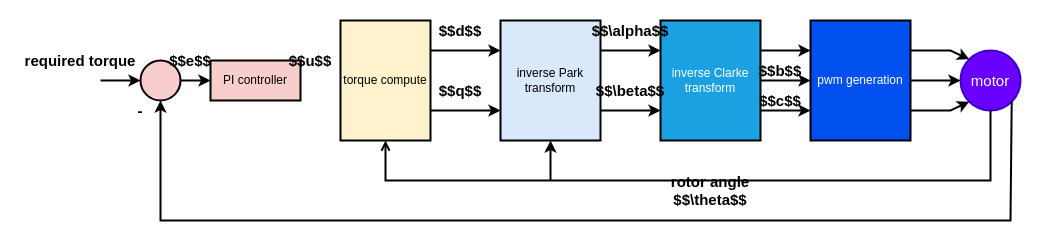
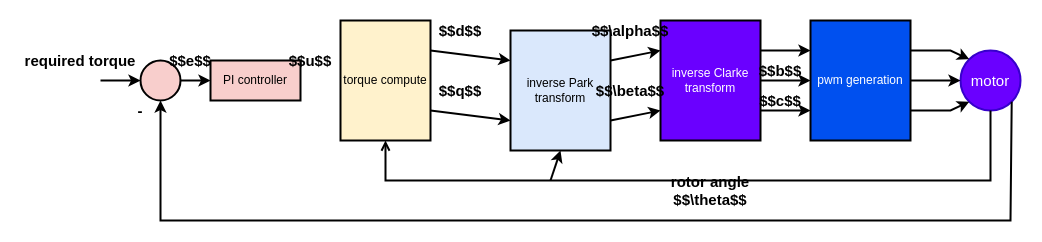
(551, 81) -> (561, 91)
(711, 81) -> (711, 81)
